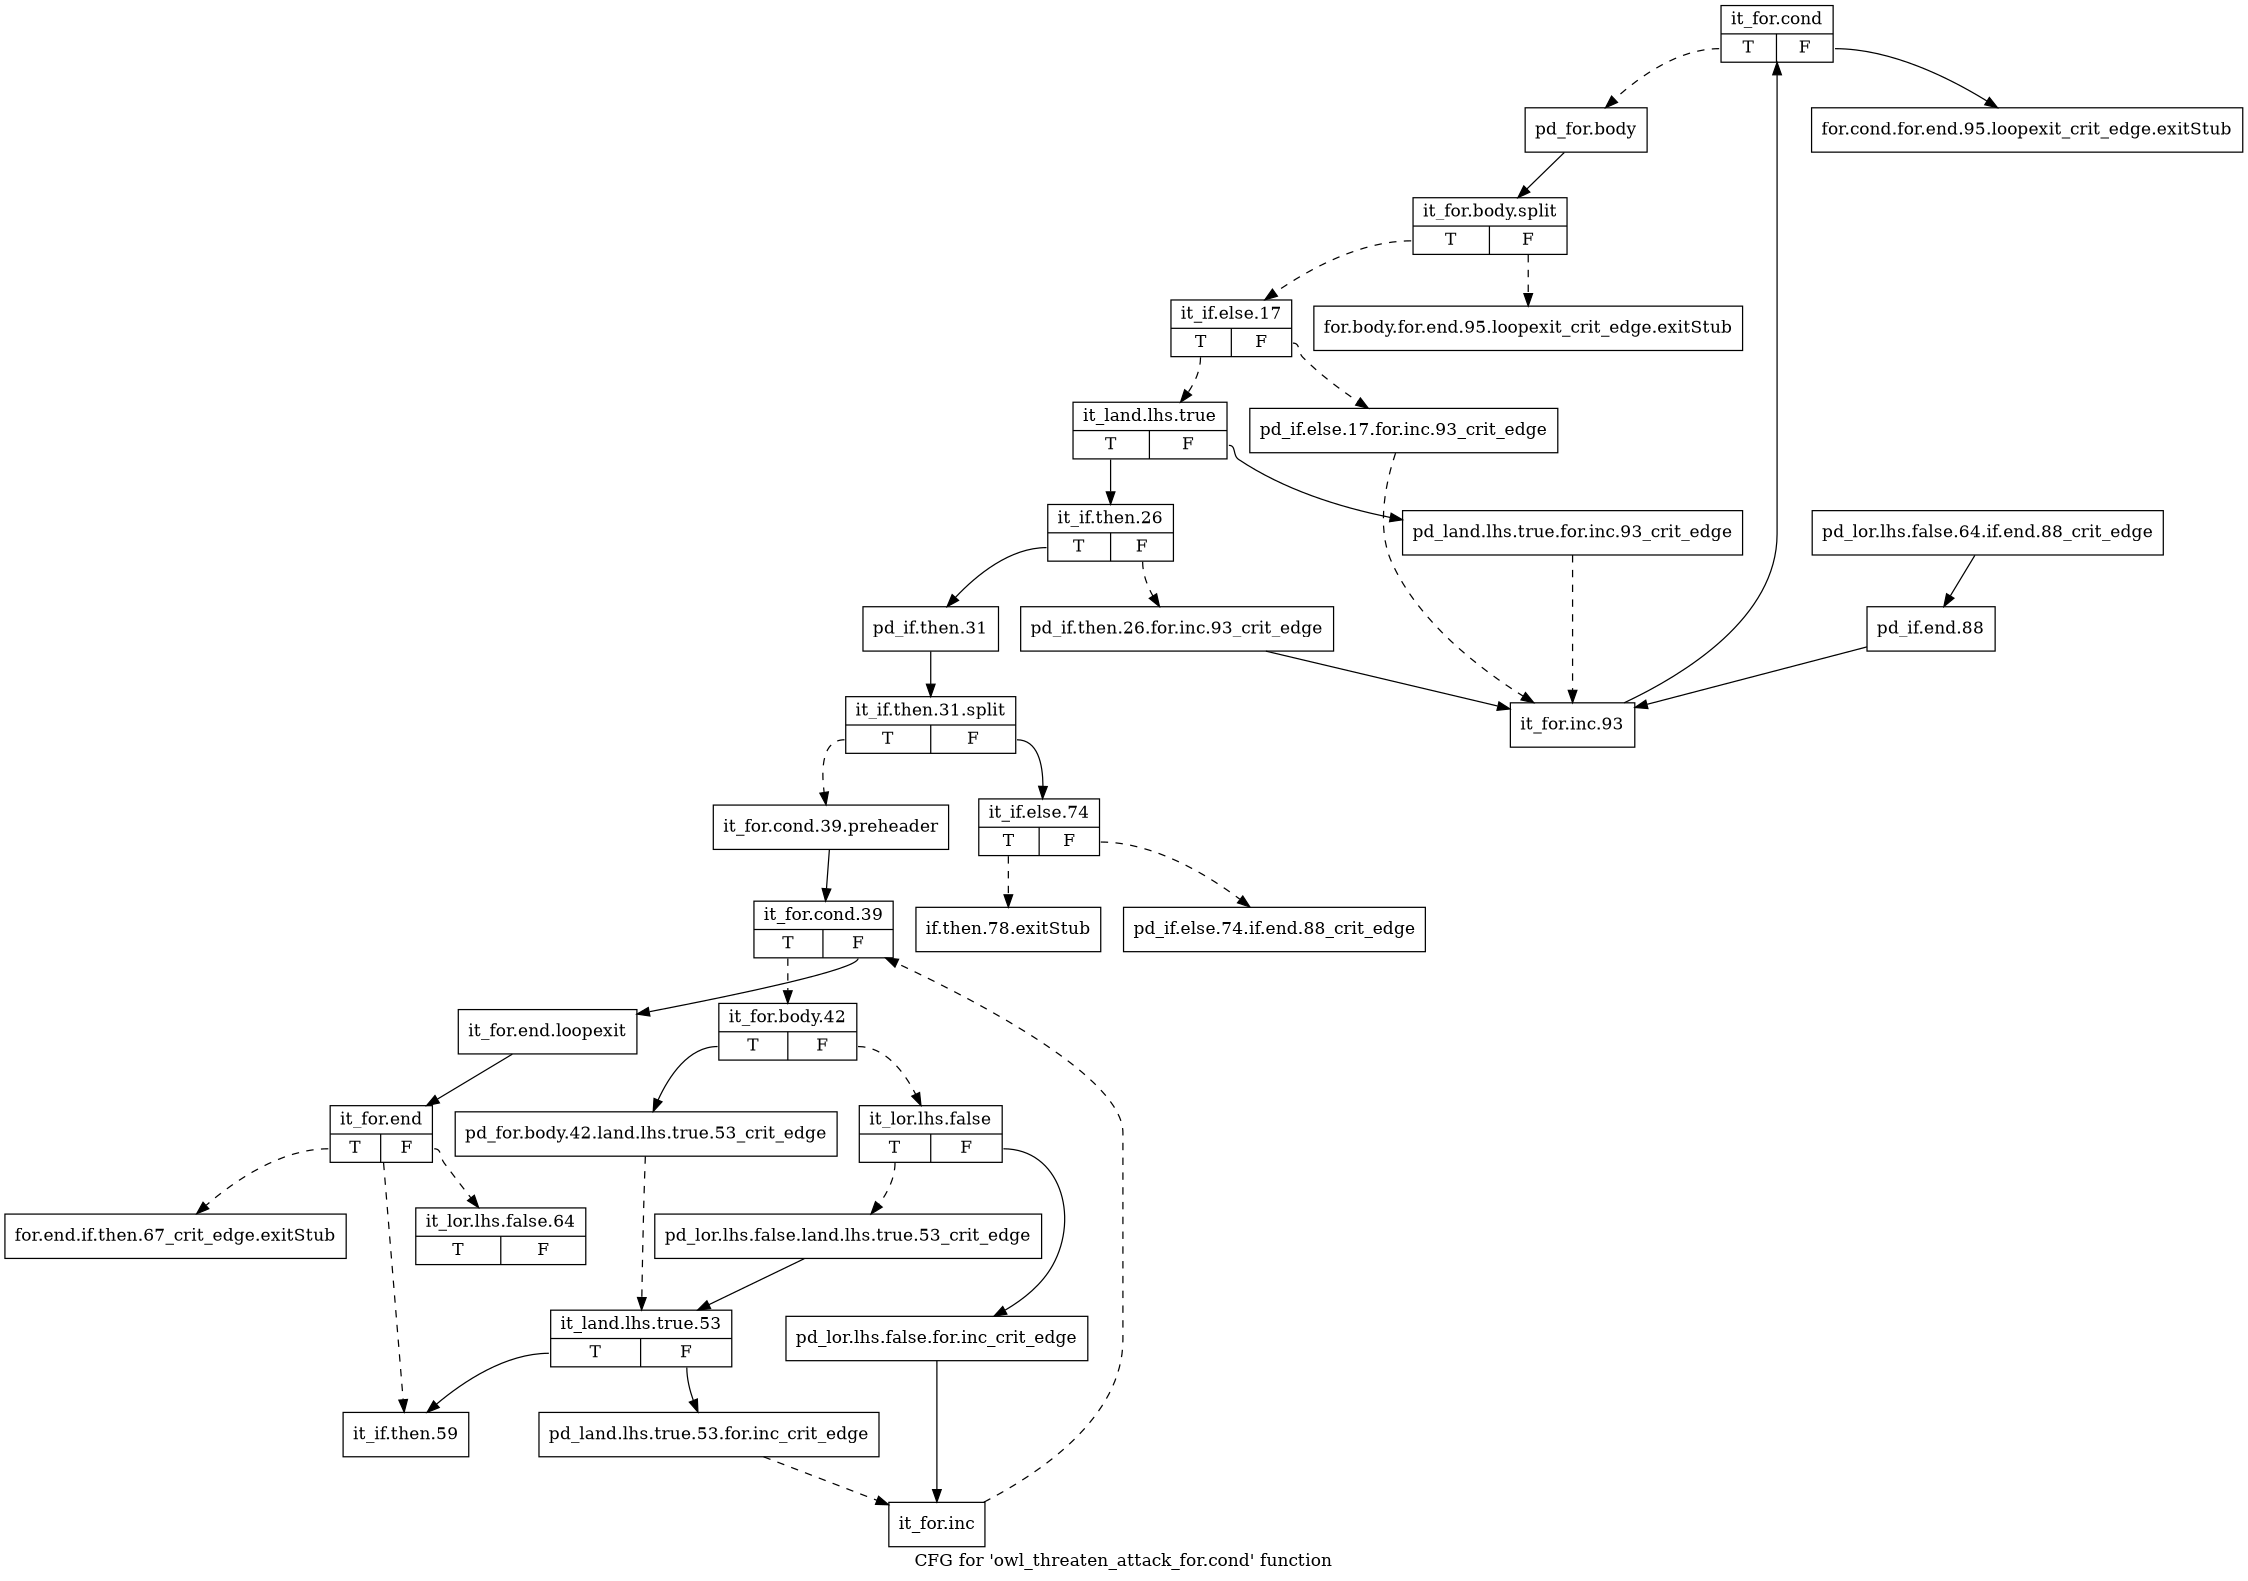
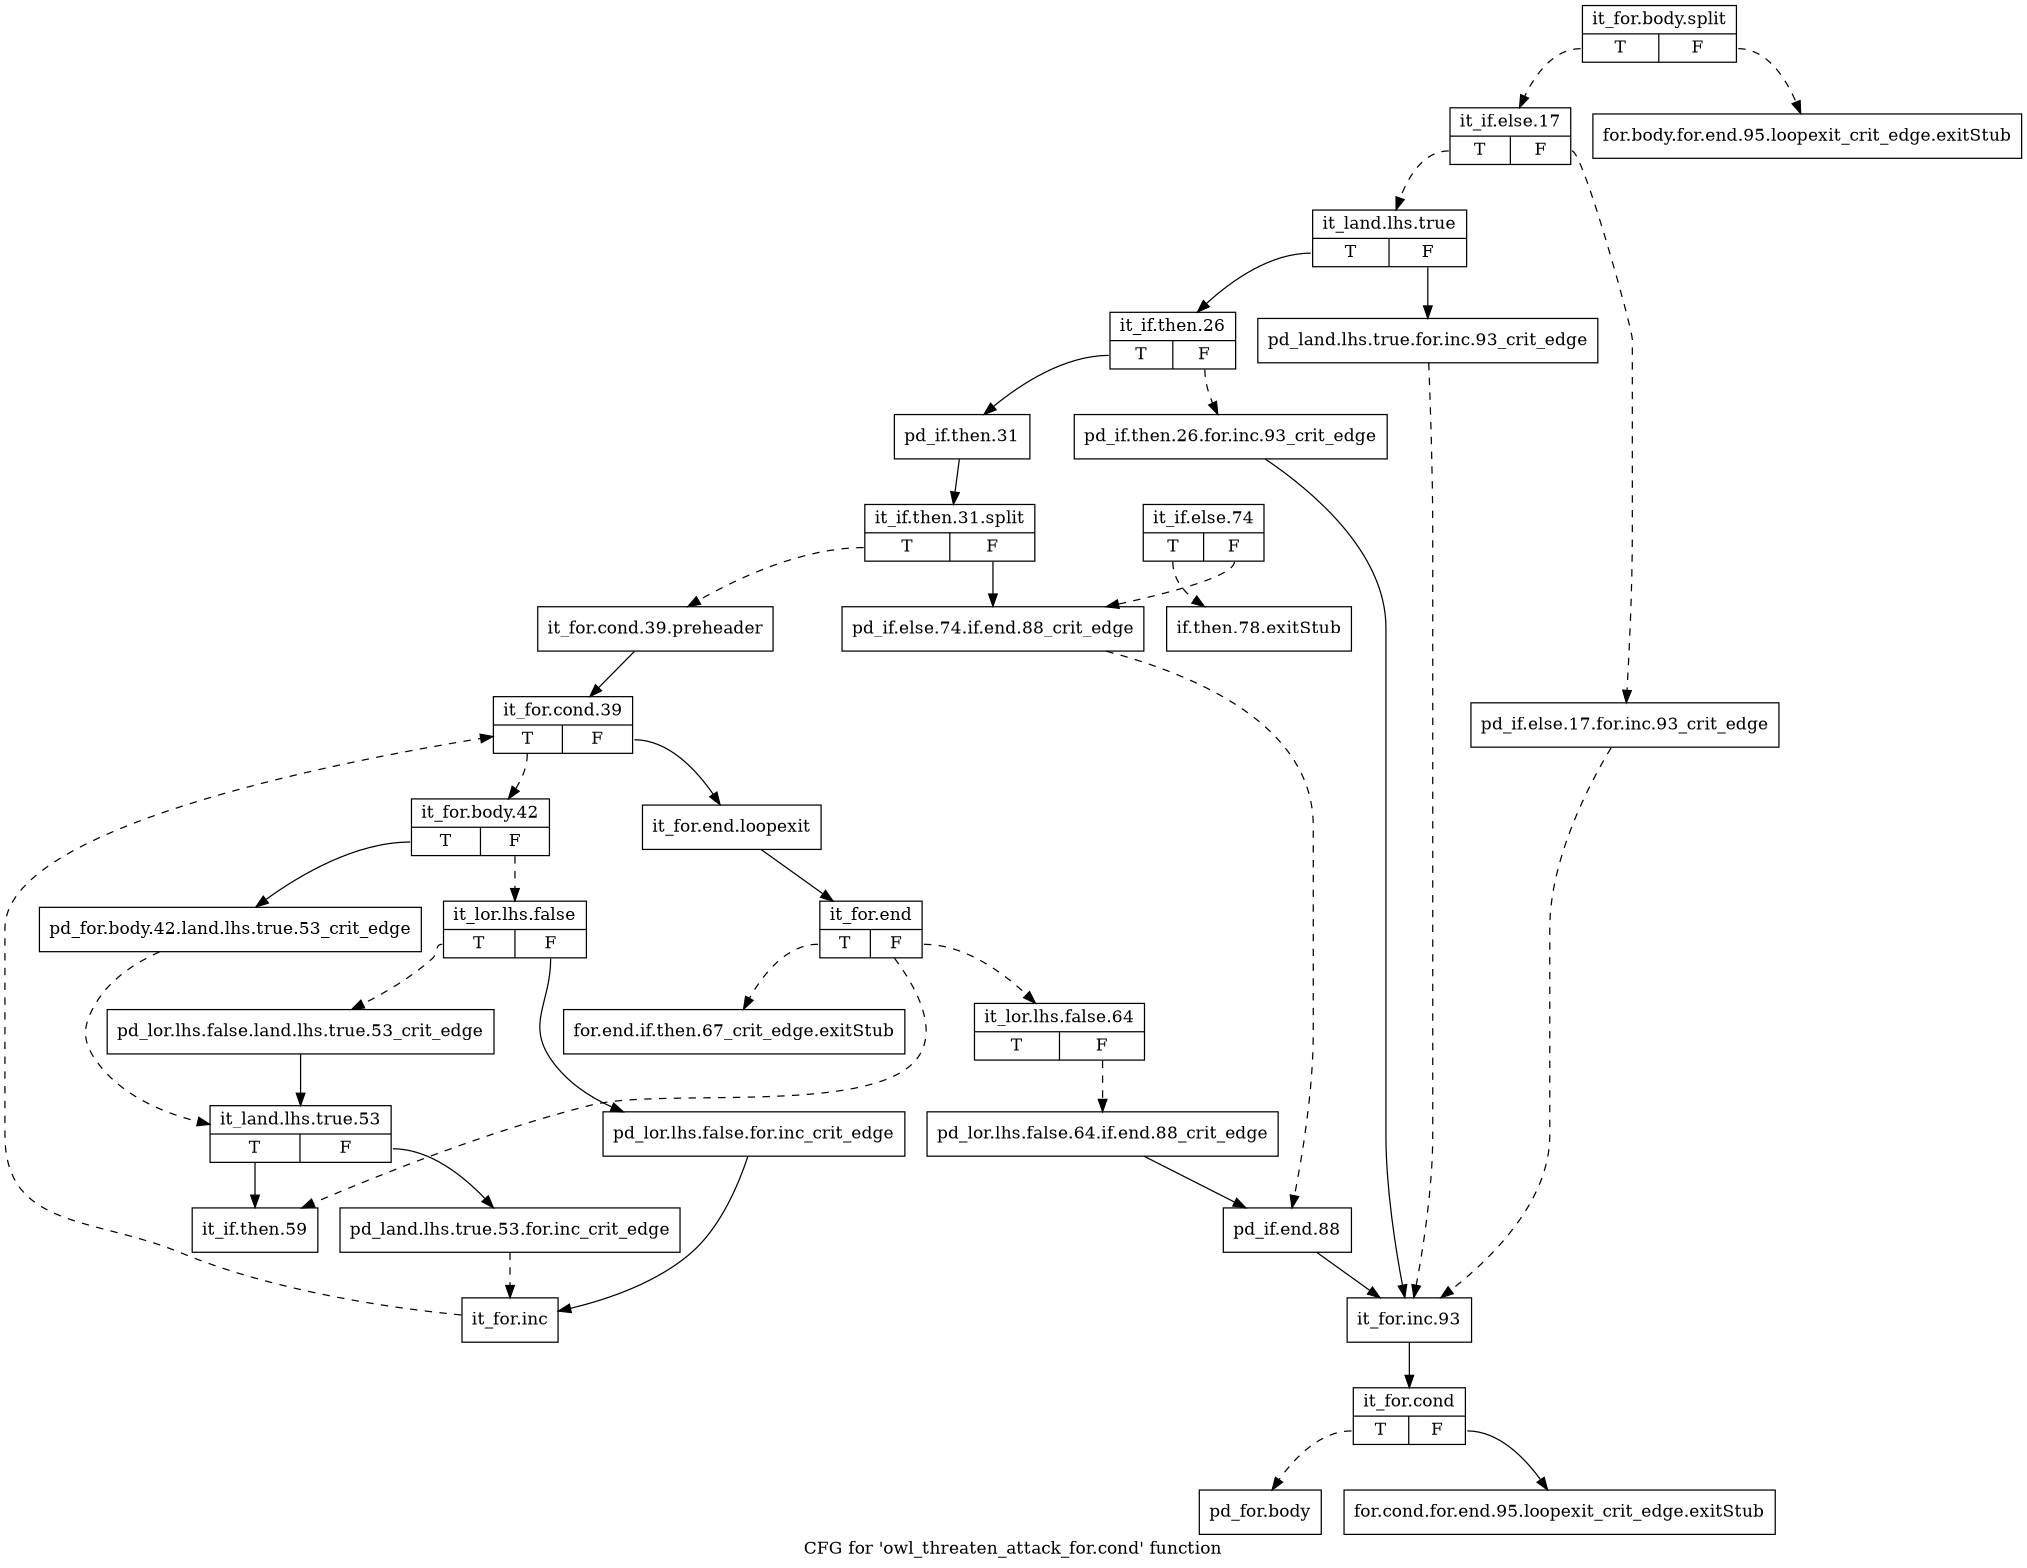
(1546, 171) -> none
(1039, 757) -> (993, 578)
none -> (1313, 866)
none -> (1103, 1080)
